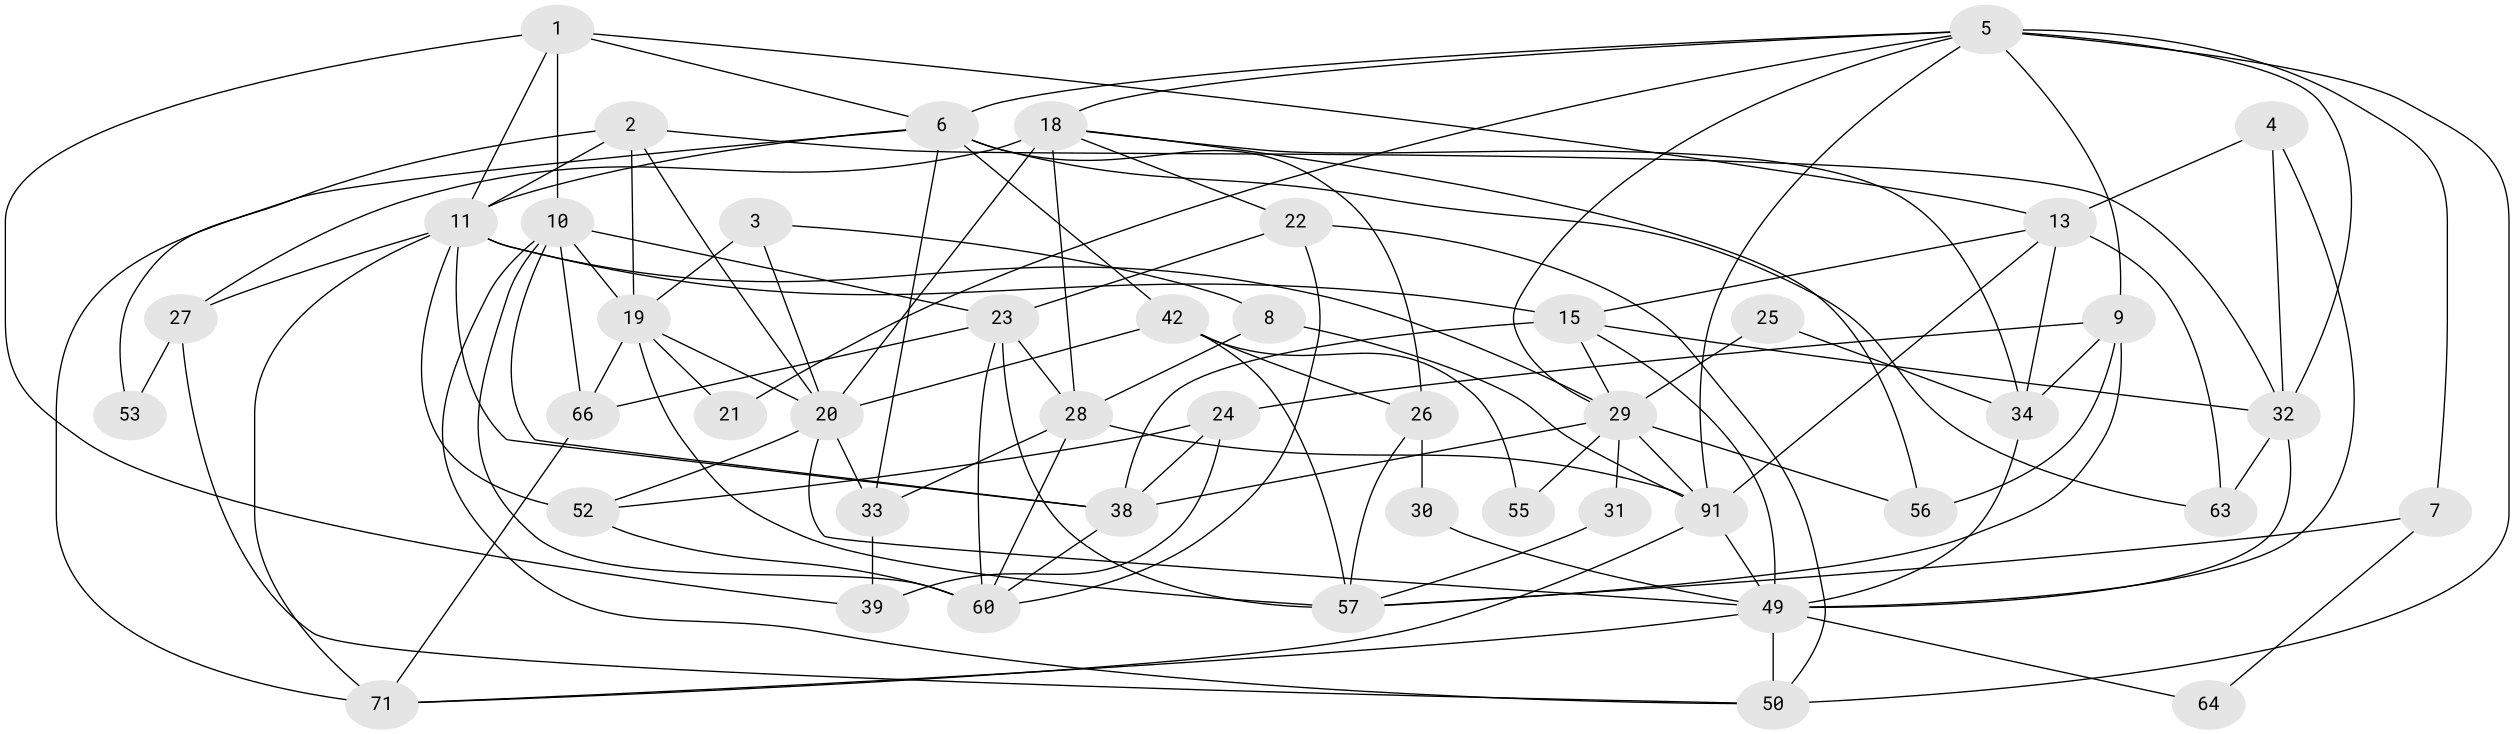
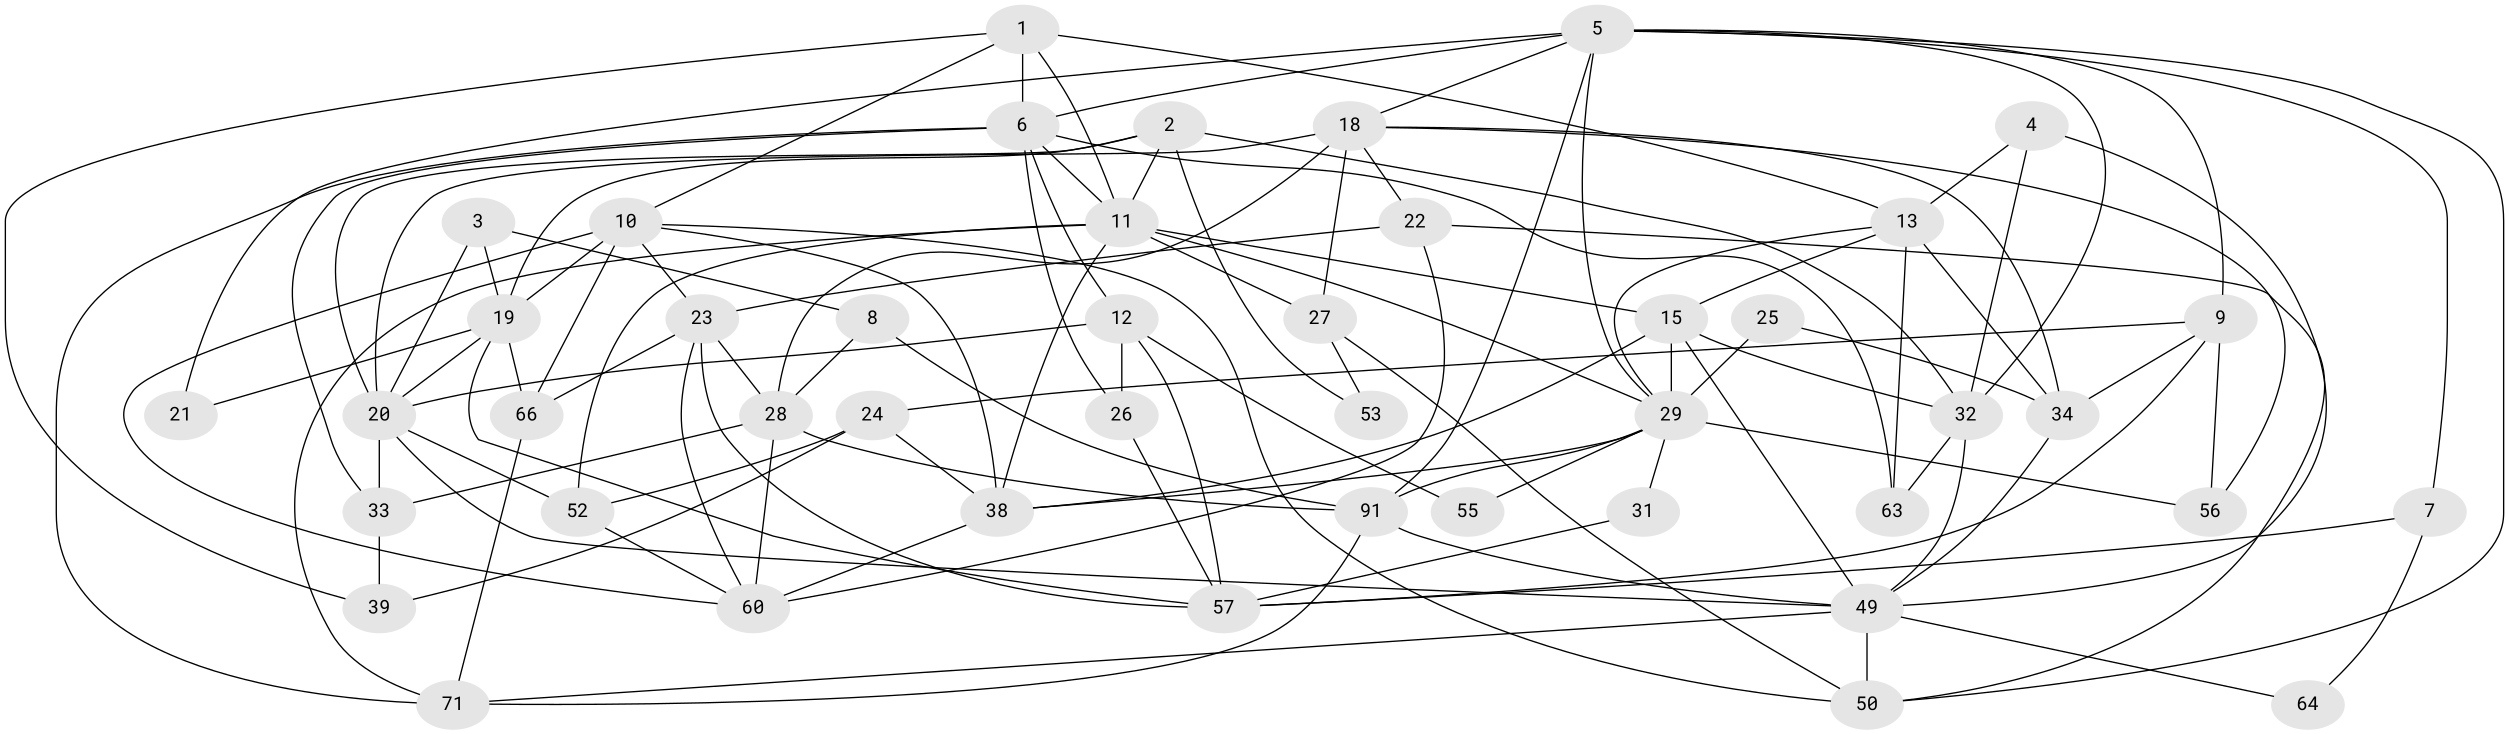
(1173, 319) -> (1122, 319)
(1901, 355) -> (1671, 267)
(1422, 512) -> none
